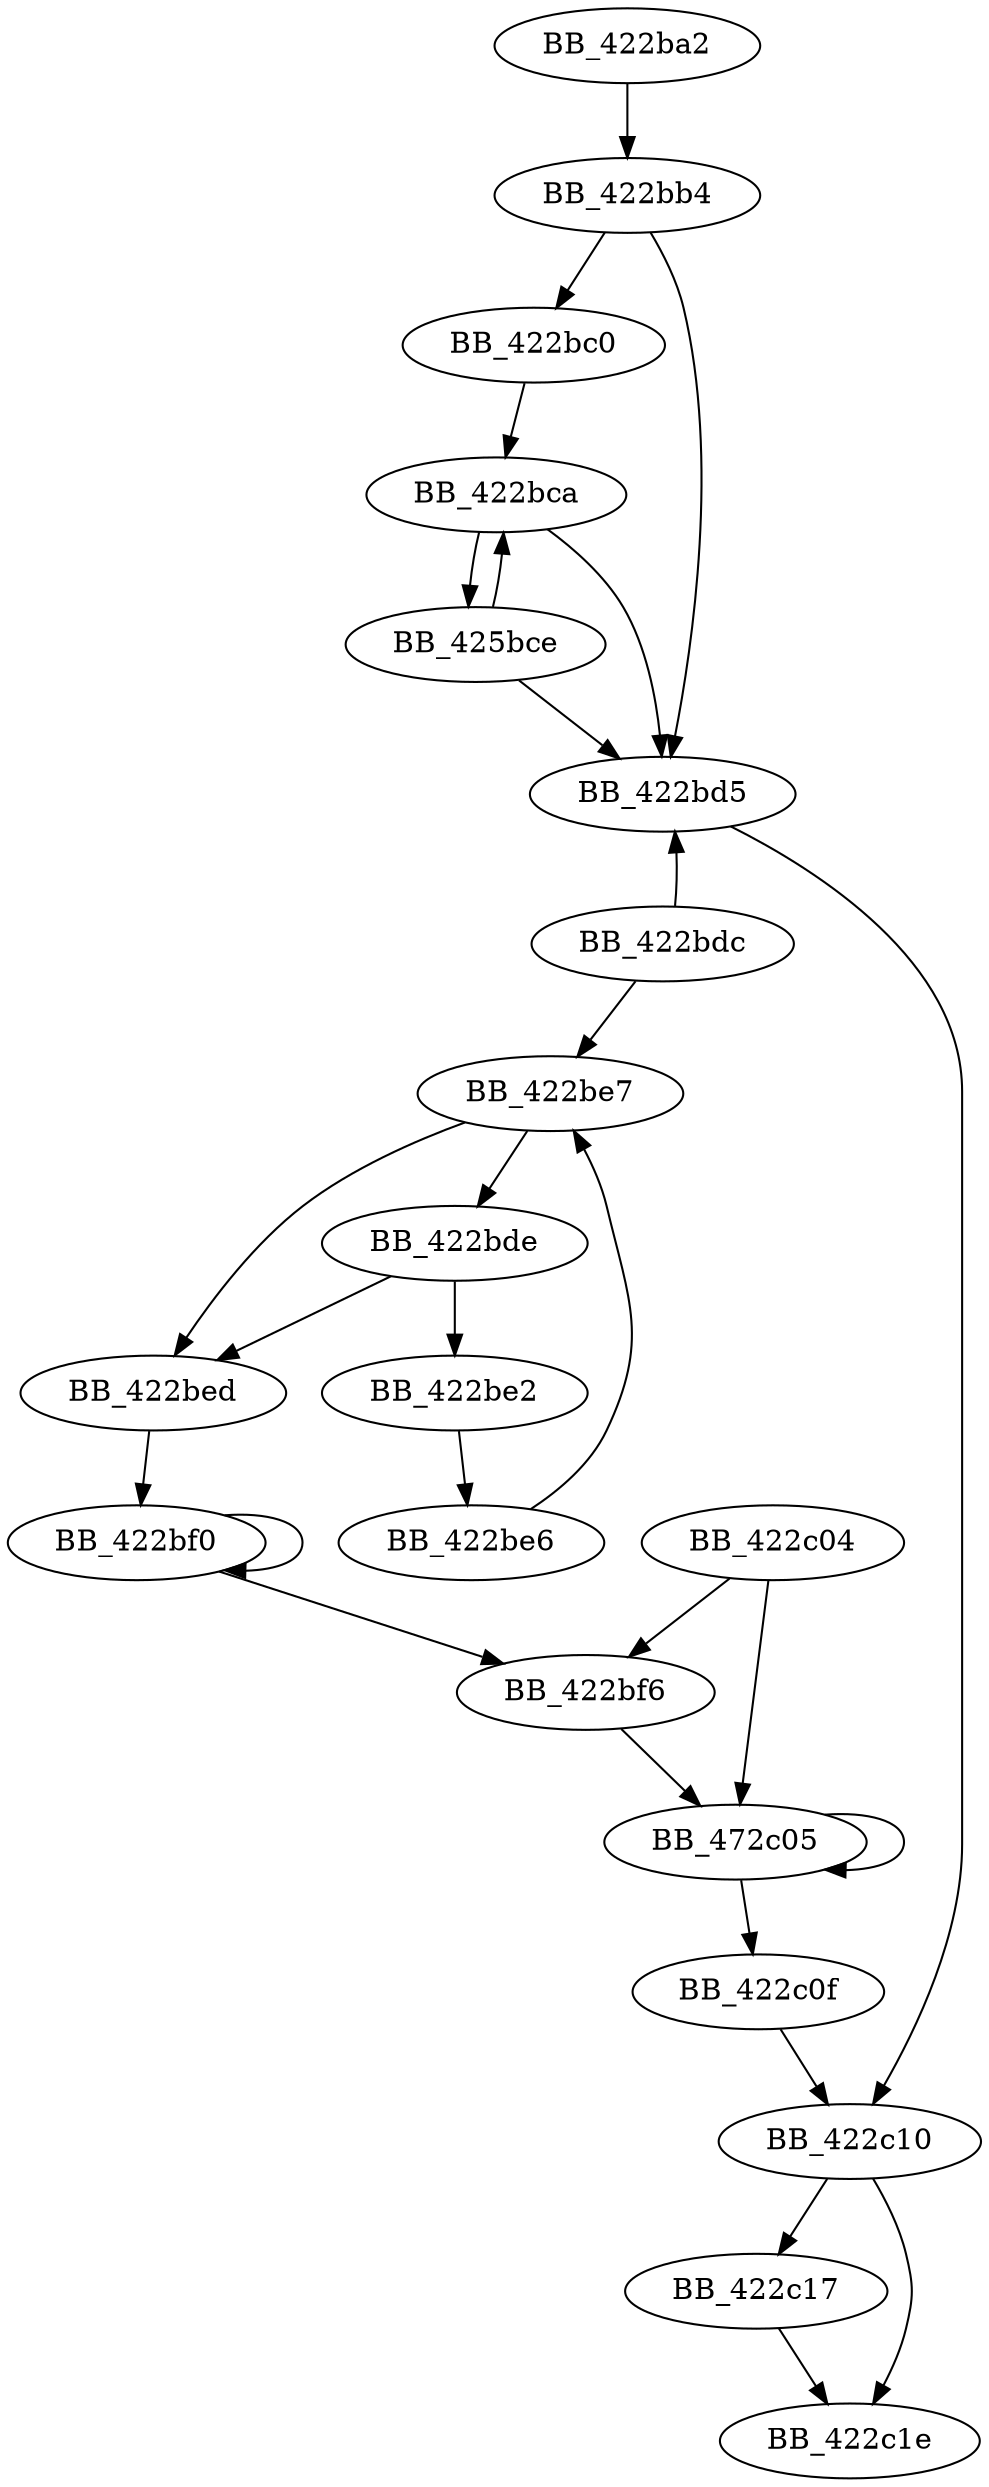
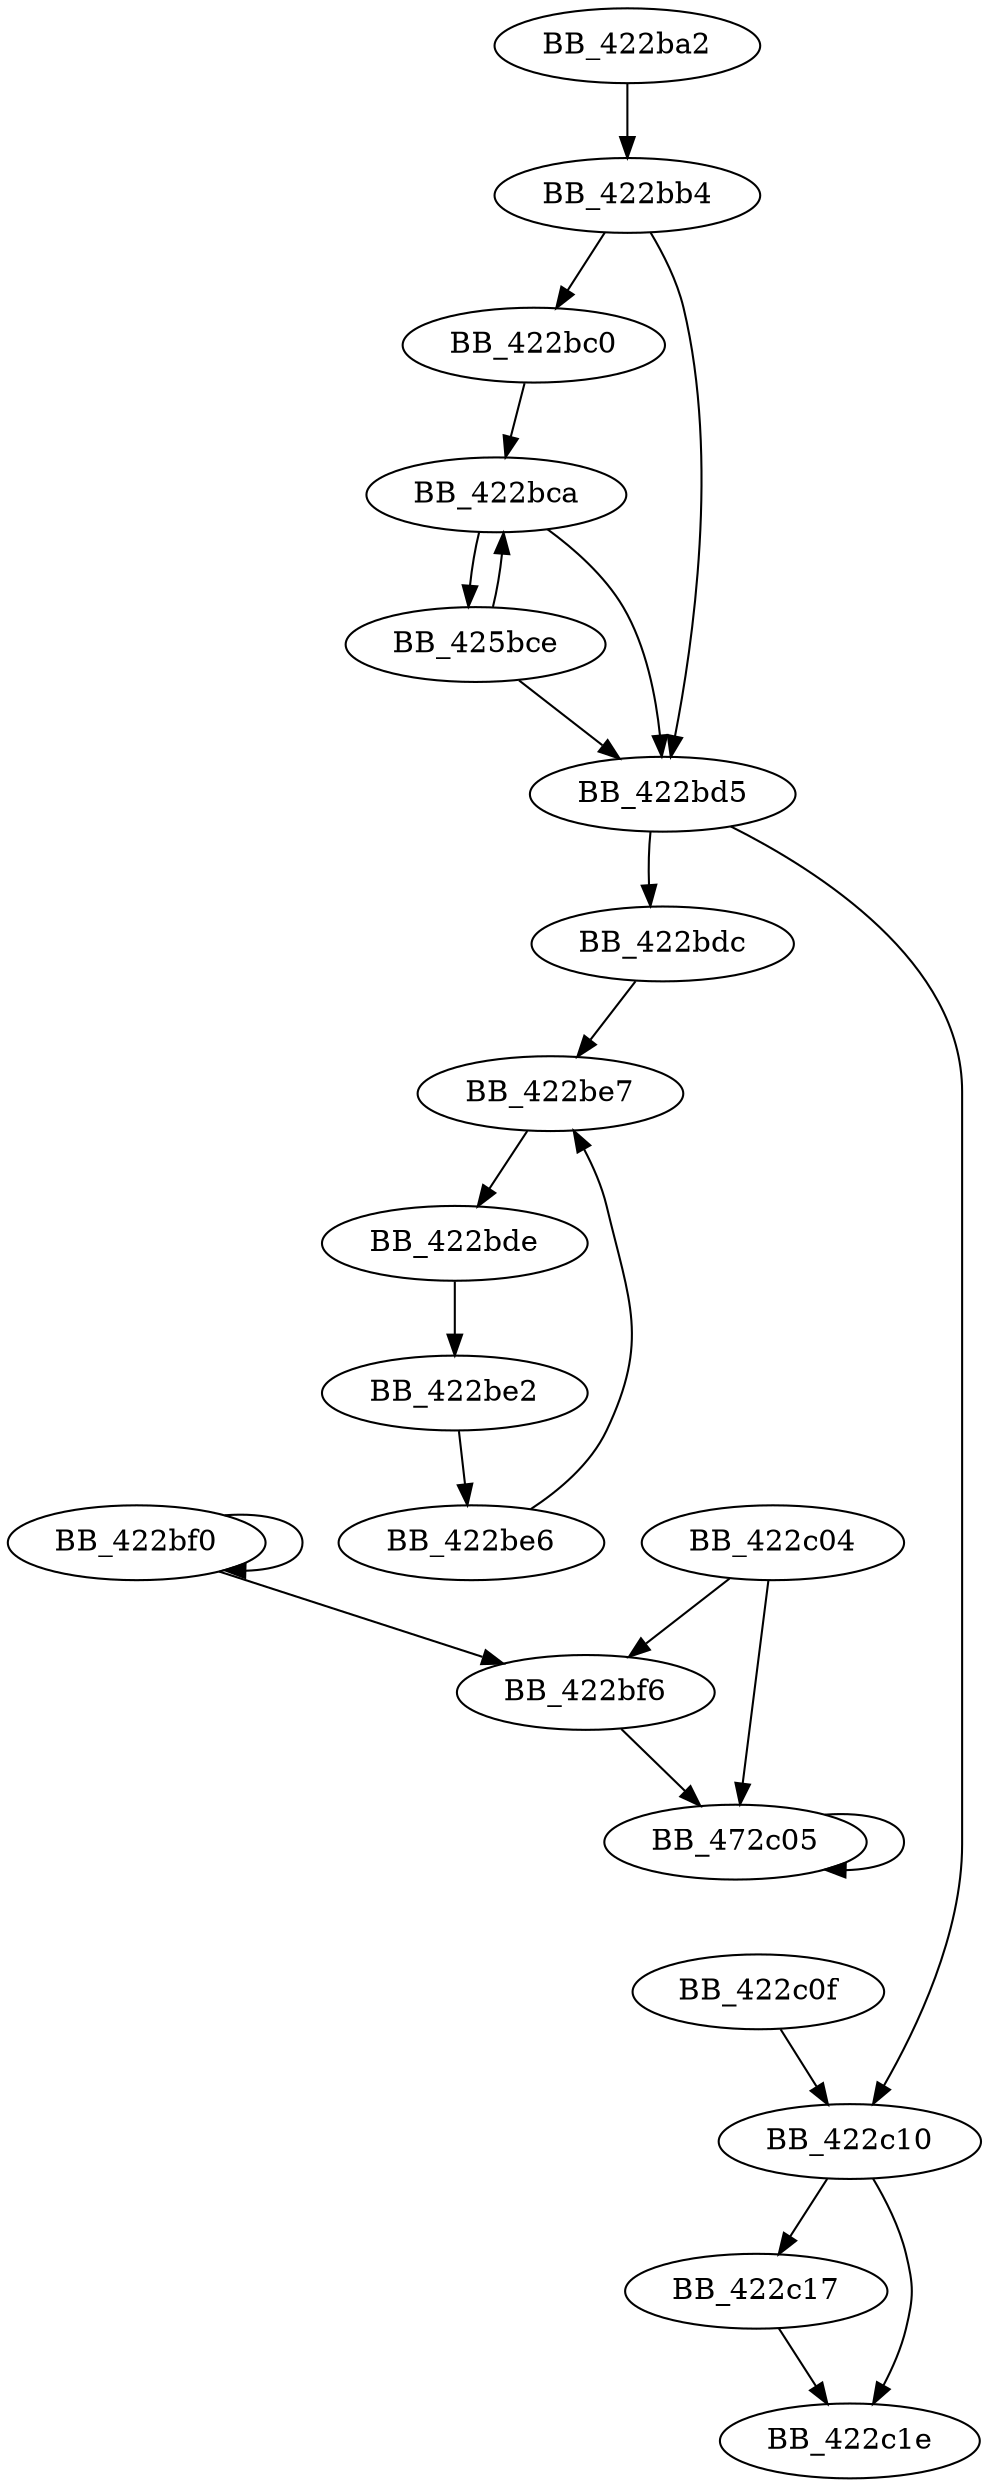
(677, 879) -> (649, 858)
(153, 1393) -> none
(745, 1907) -> none
